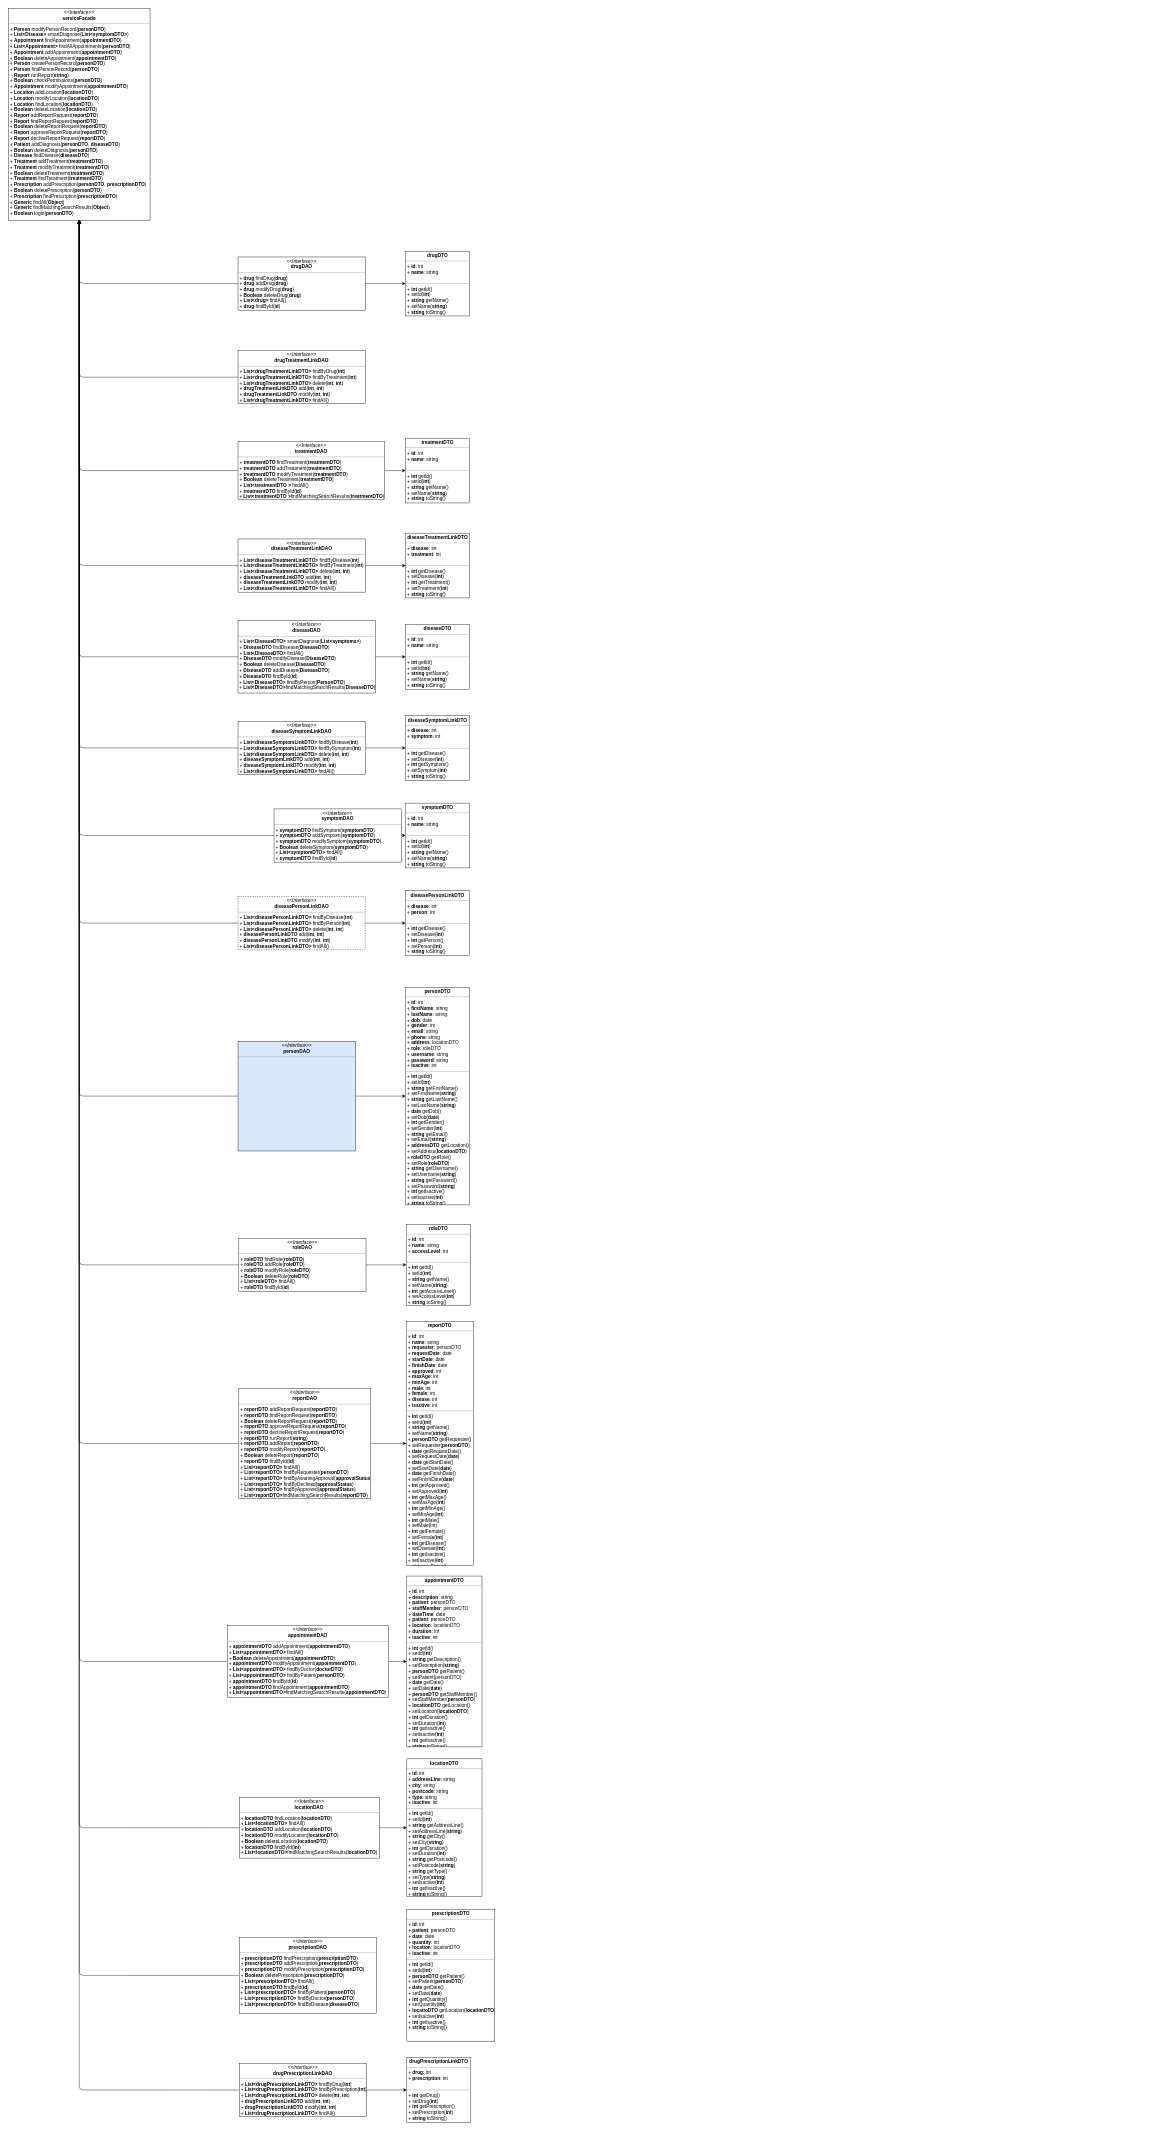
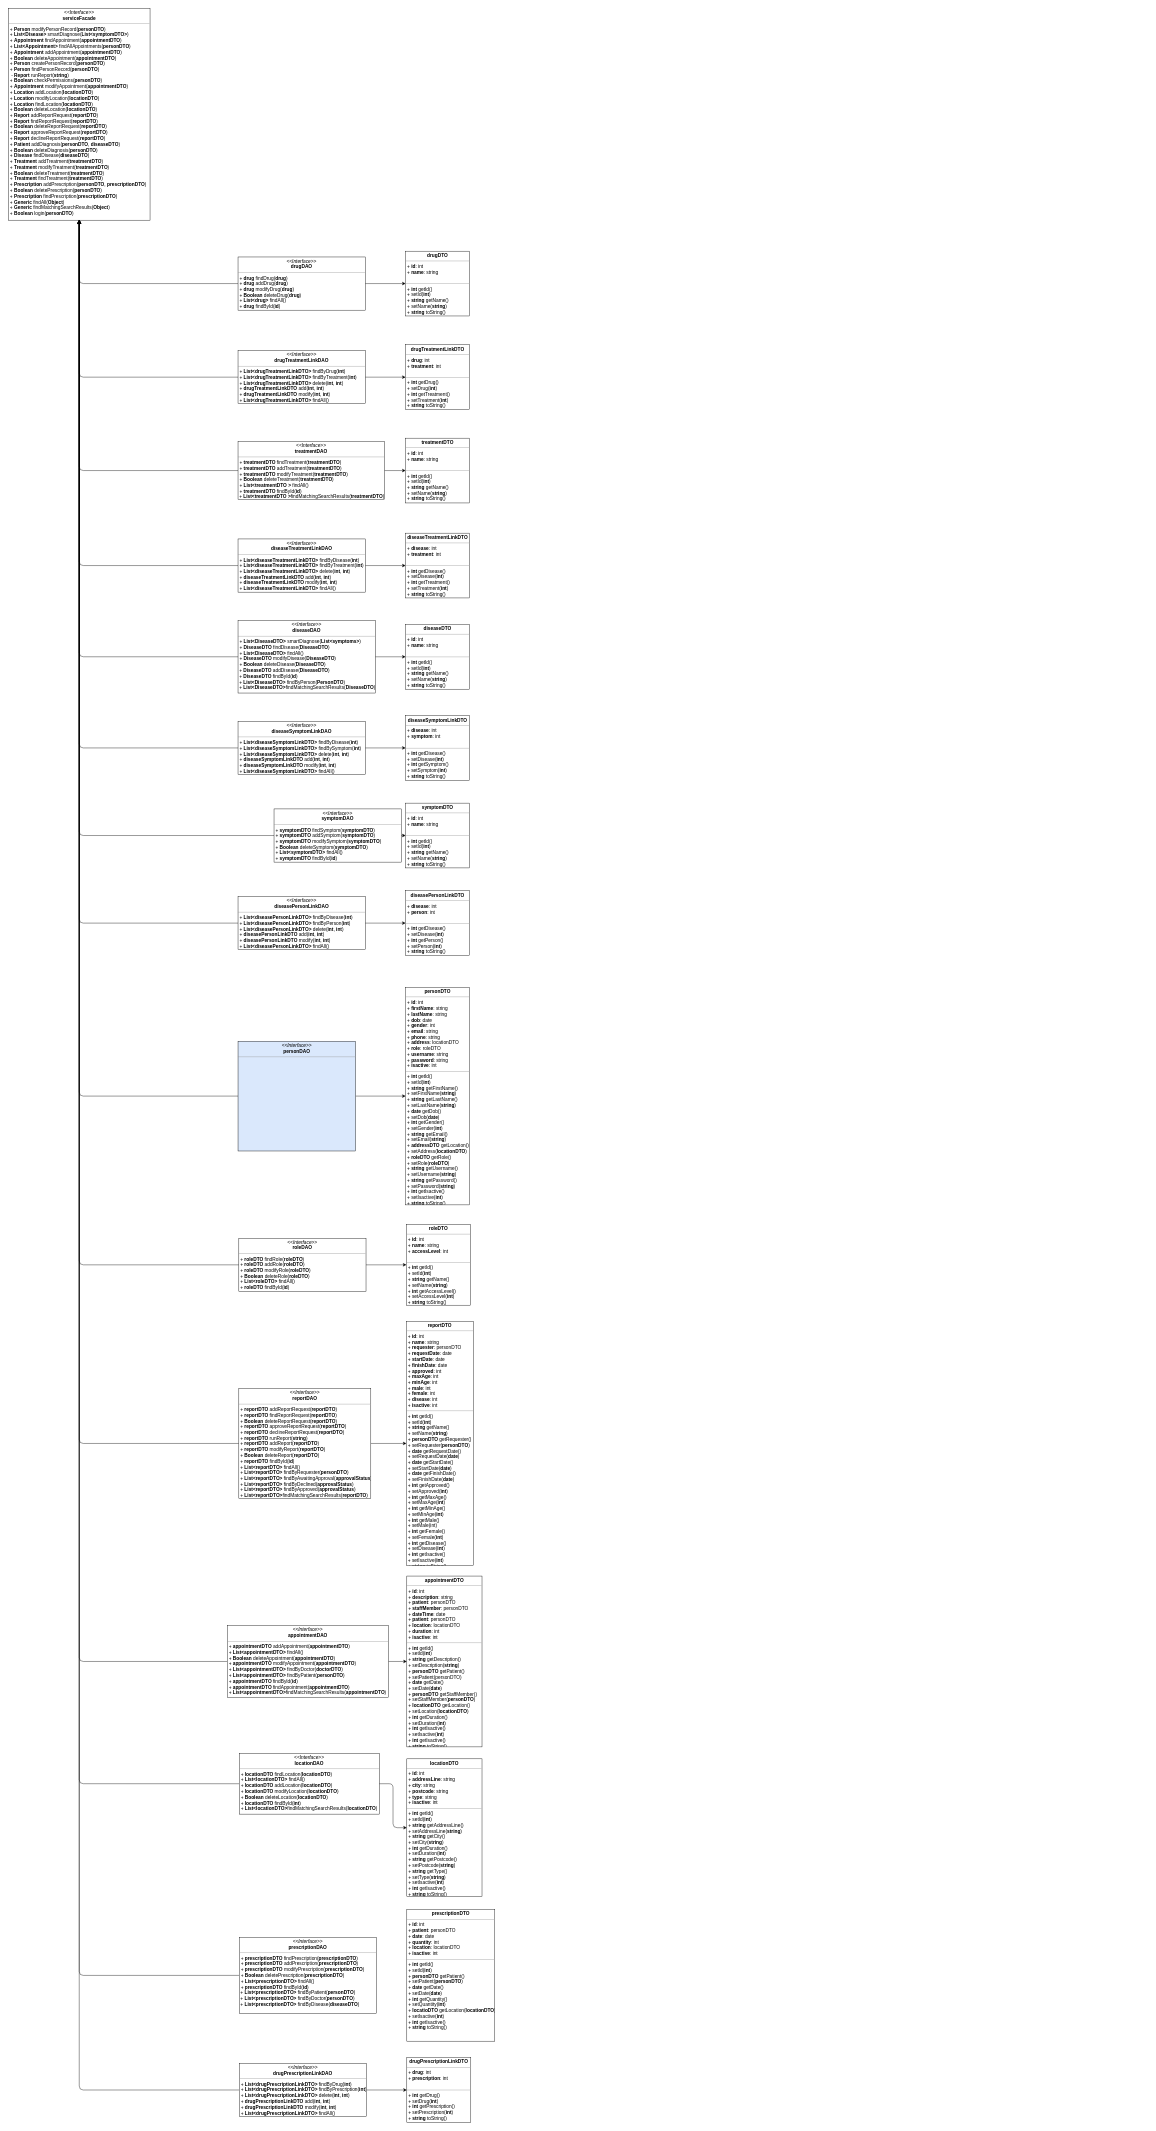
none -> (401, 377)
none -> (437, 377)
(301, 923) -> (301, 923)
(309, 1828) -> (309, 1784)
